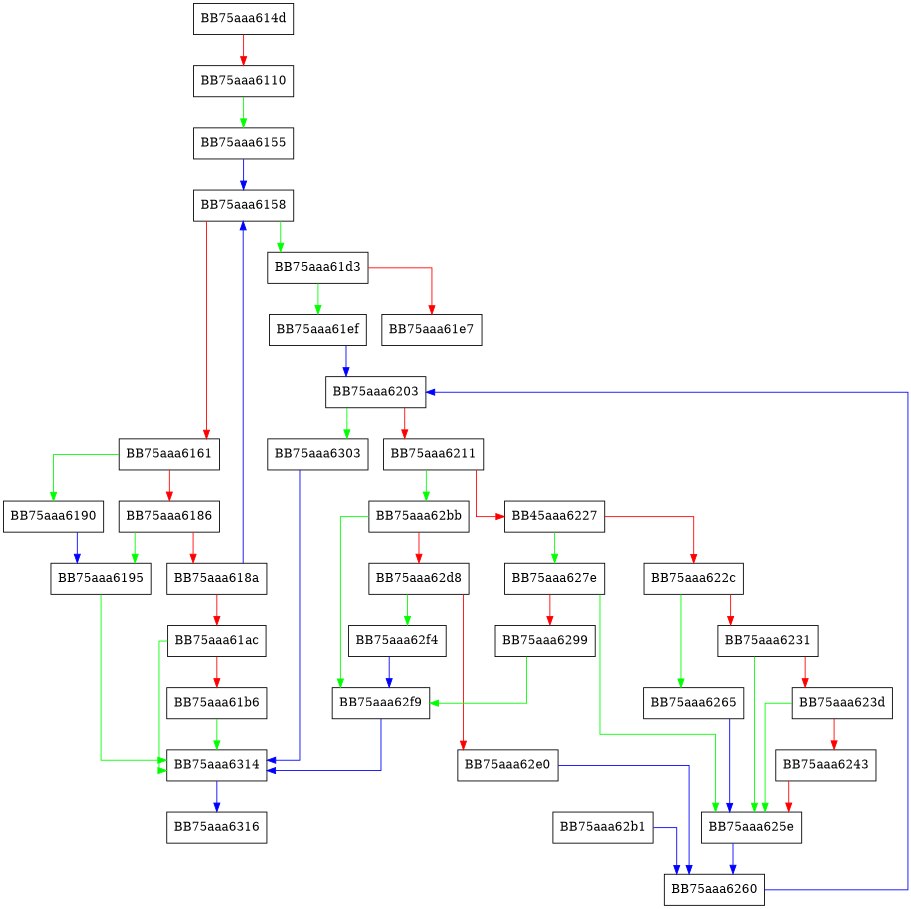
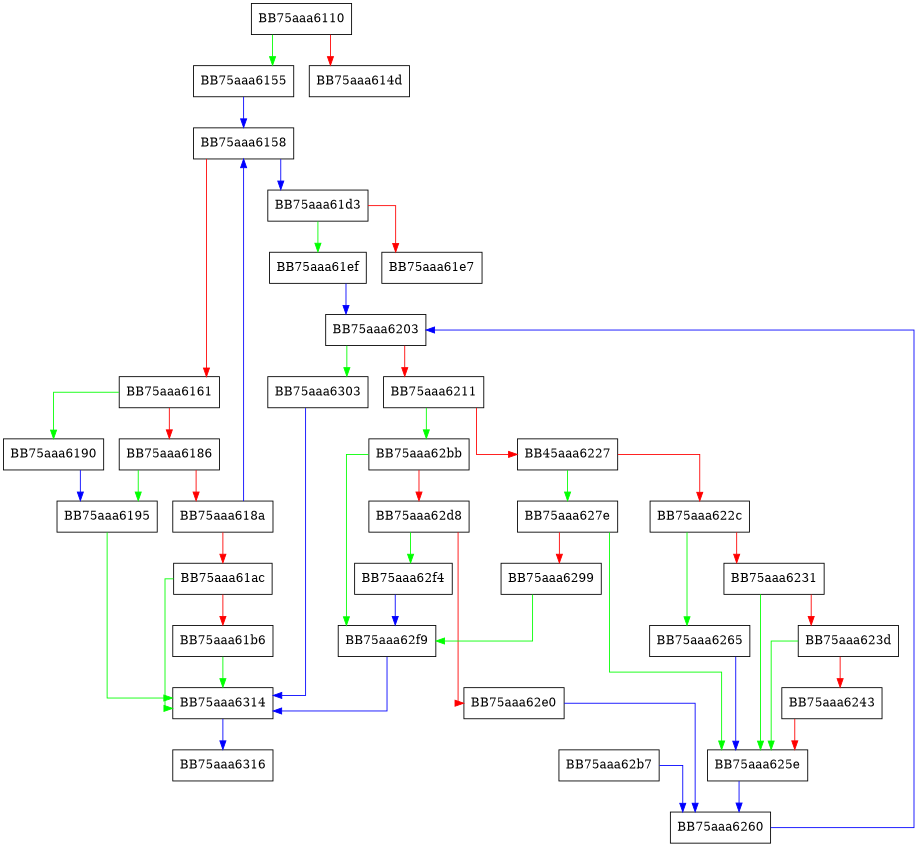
(244, 46) -> (330, 46)
(281, 232) -> (281, 170)
(603, 828) -> (609, 765)
